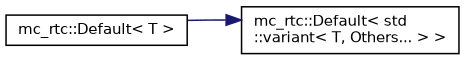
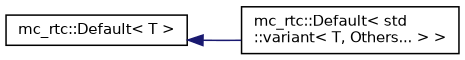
(207, 20) -> (222, 40)
